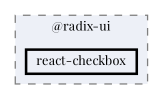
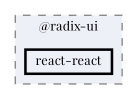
(81, 62) -> (69, 62)
